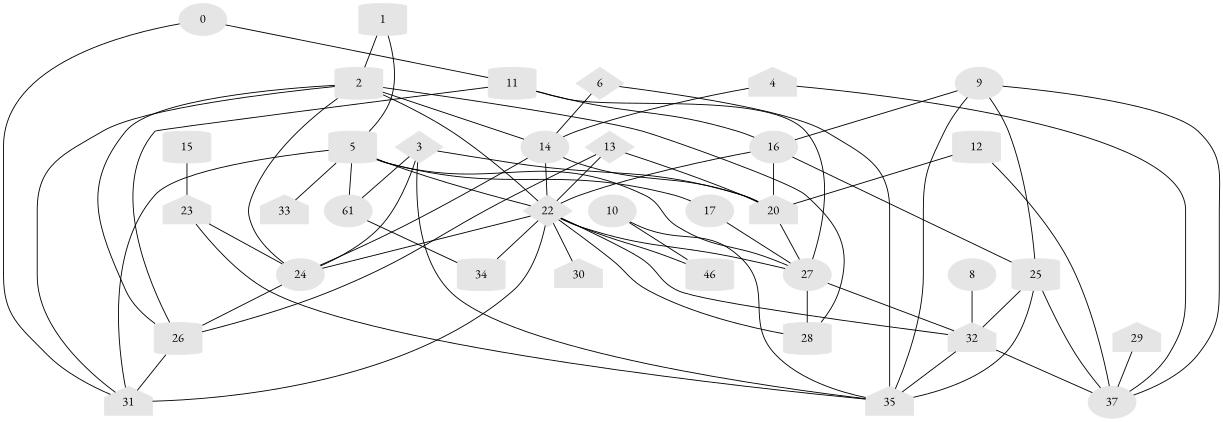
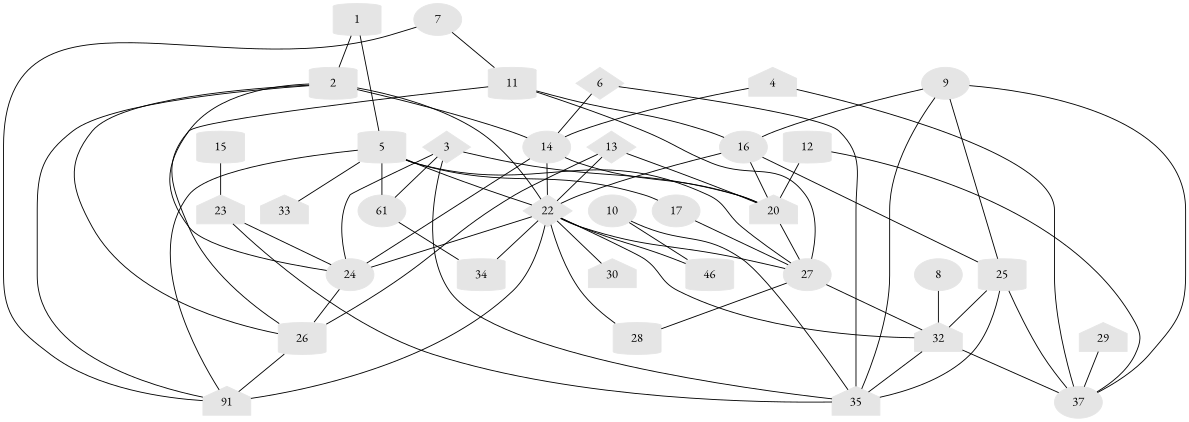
(203, 19) -> (438, 19)
(670, 140) -> none
(128, 402) -> (227, 402)
